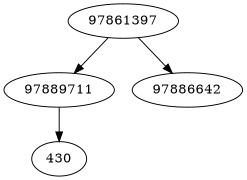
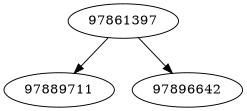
(187, 90) -> (187, 90)
(59, 159) -> none
